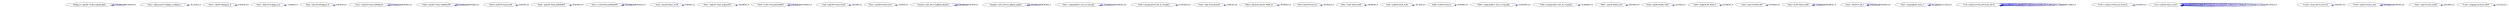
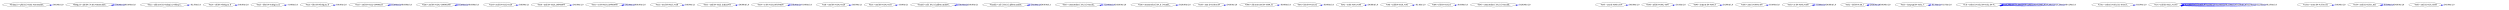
none -> (27, 5)
(1556, 5) -> none
(2476, 5) -> none
